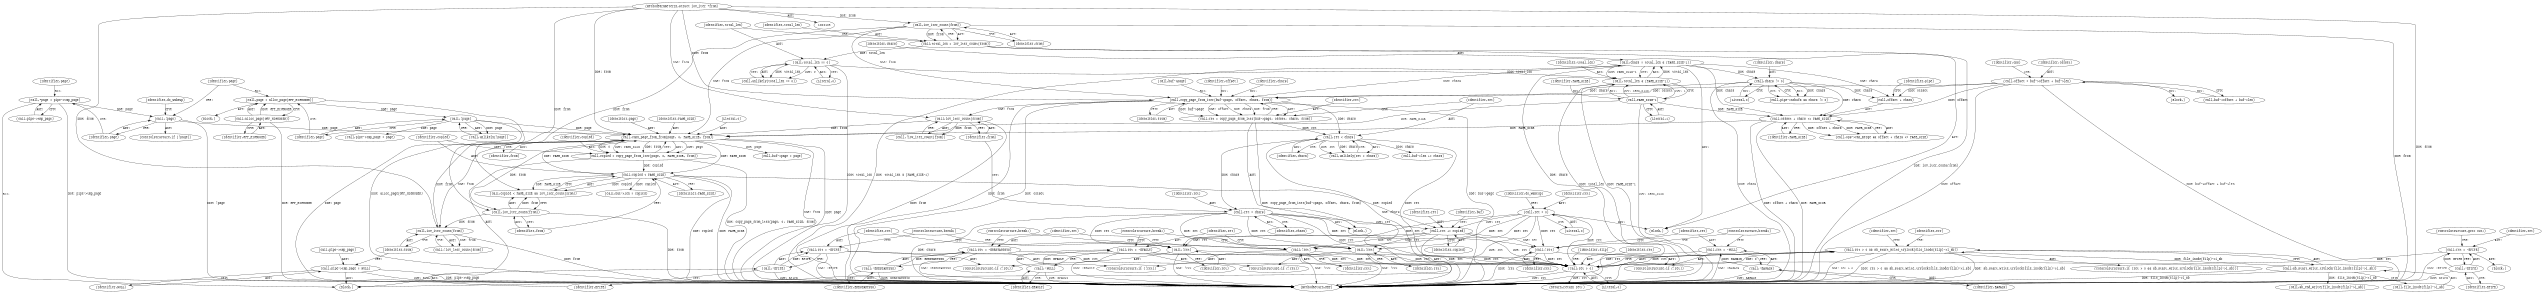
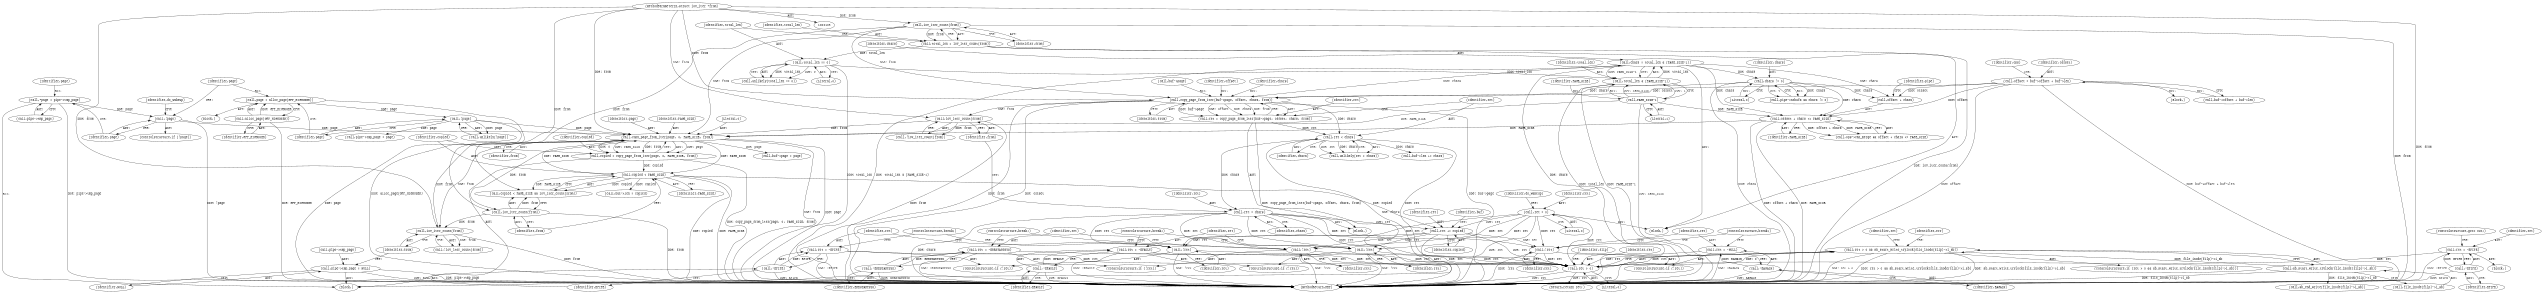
(668, 138) -> (668, 138)
(1045, 269) -> (1045, 269)
